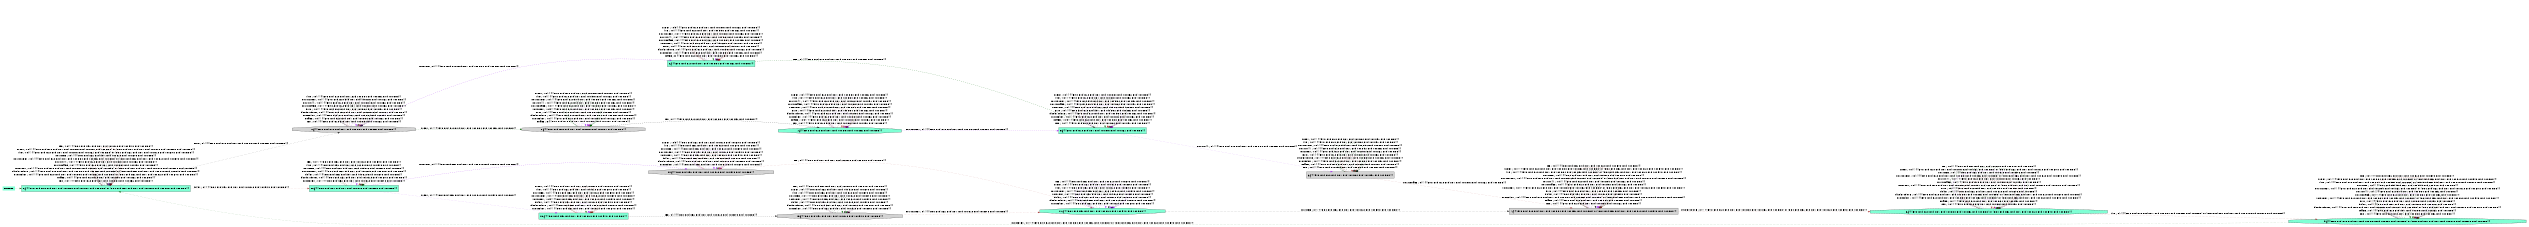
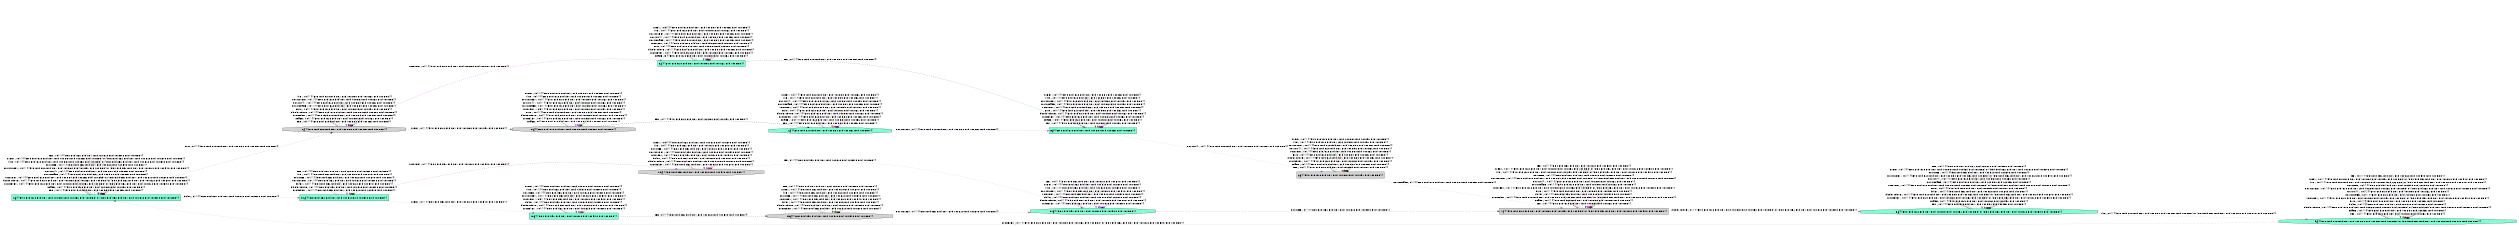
(9, 188) -> none
